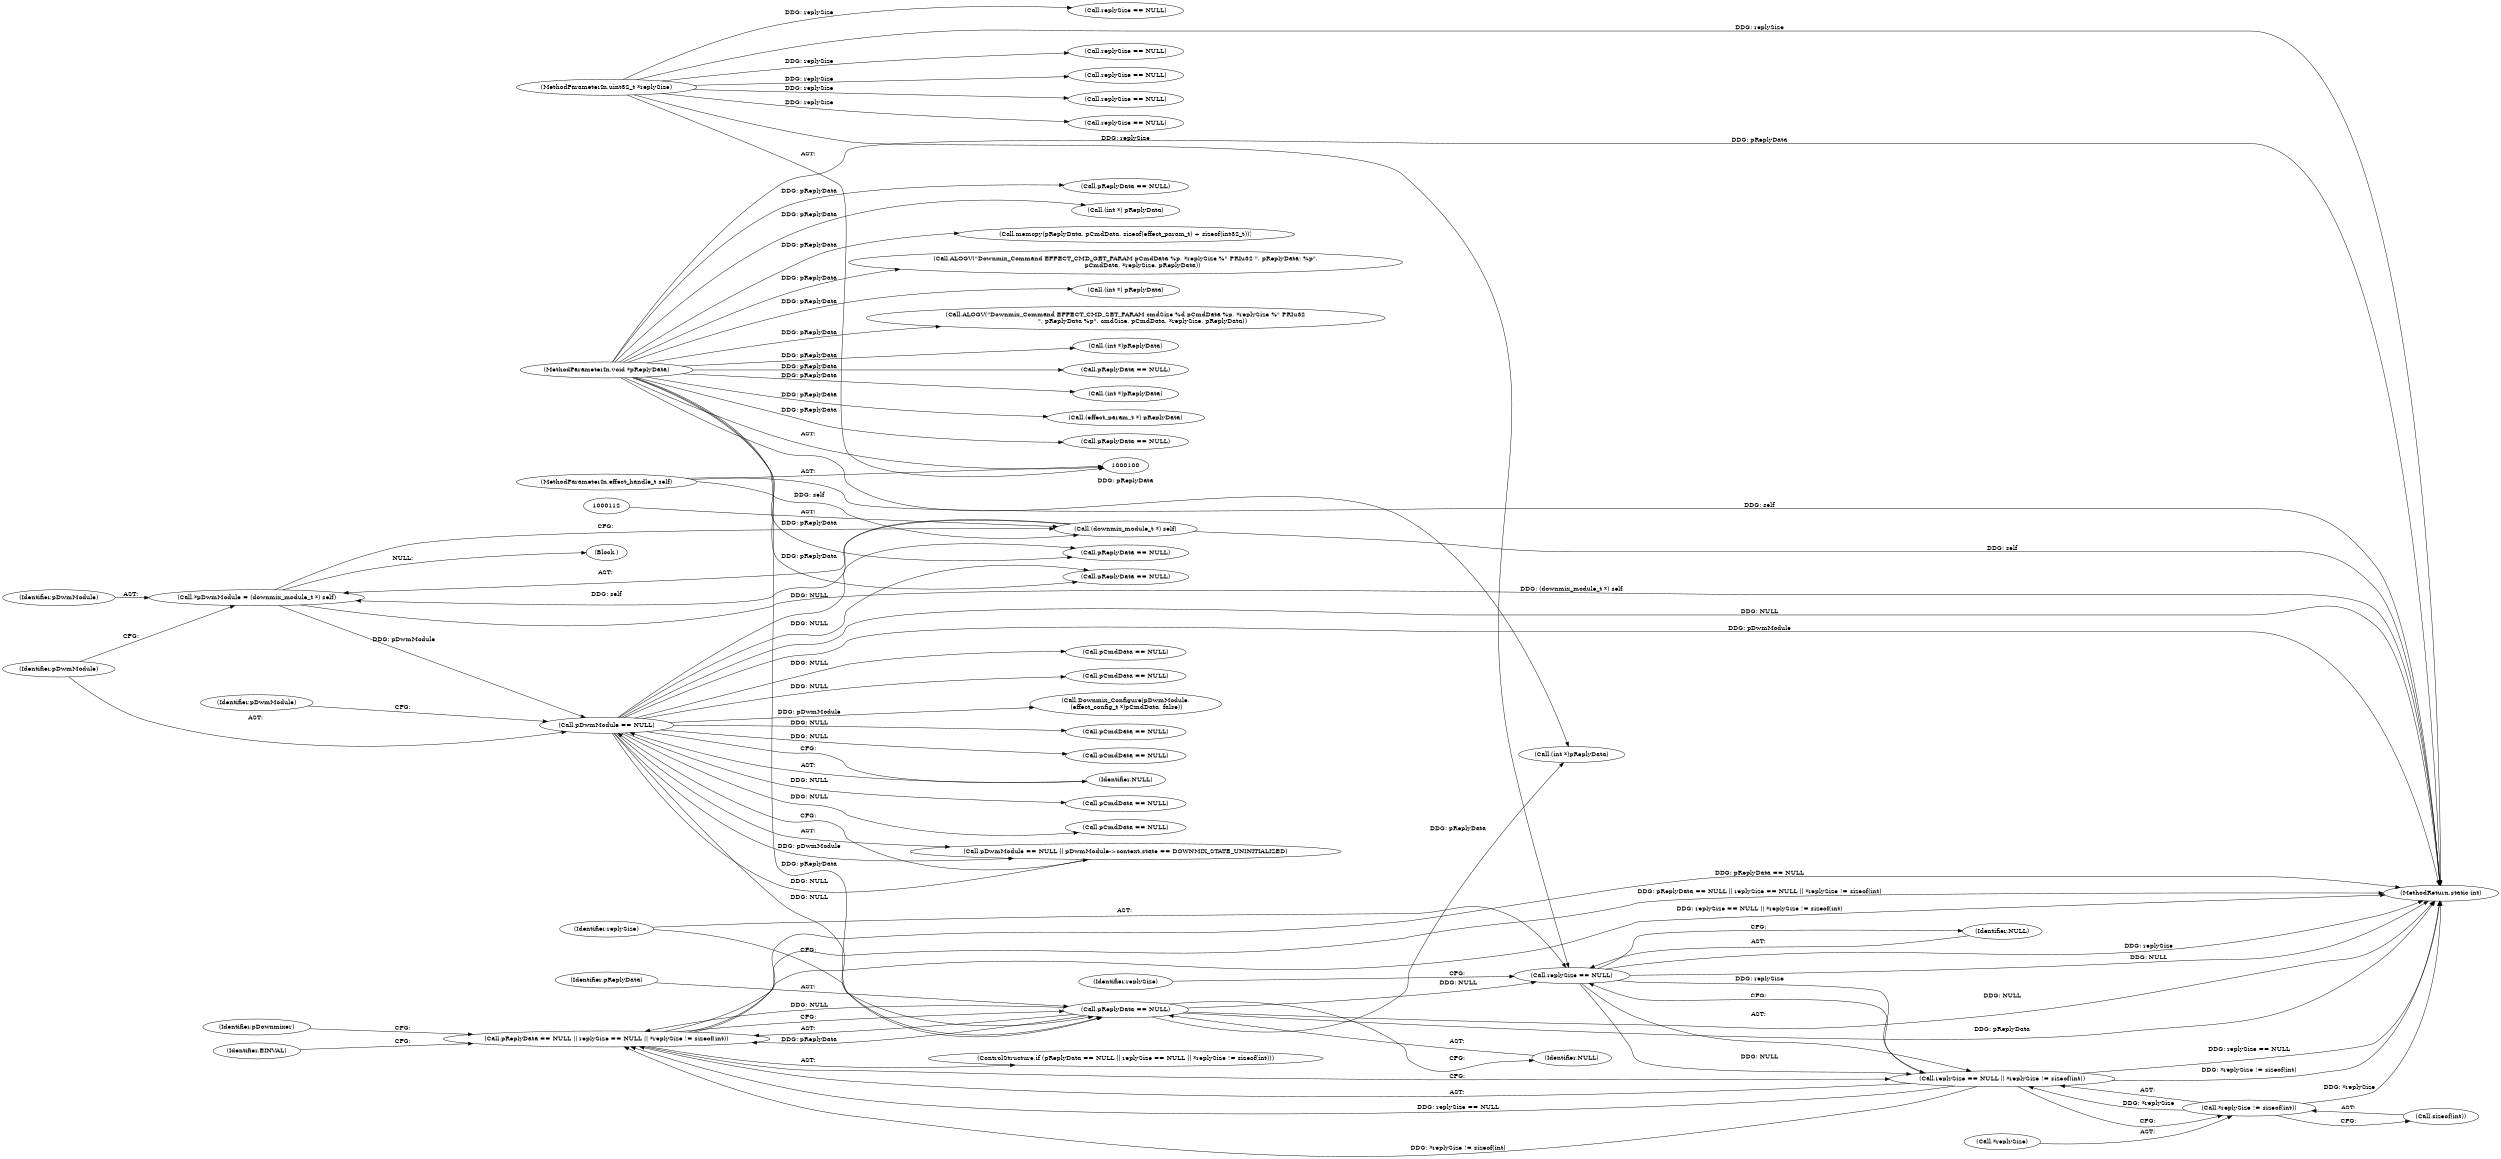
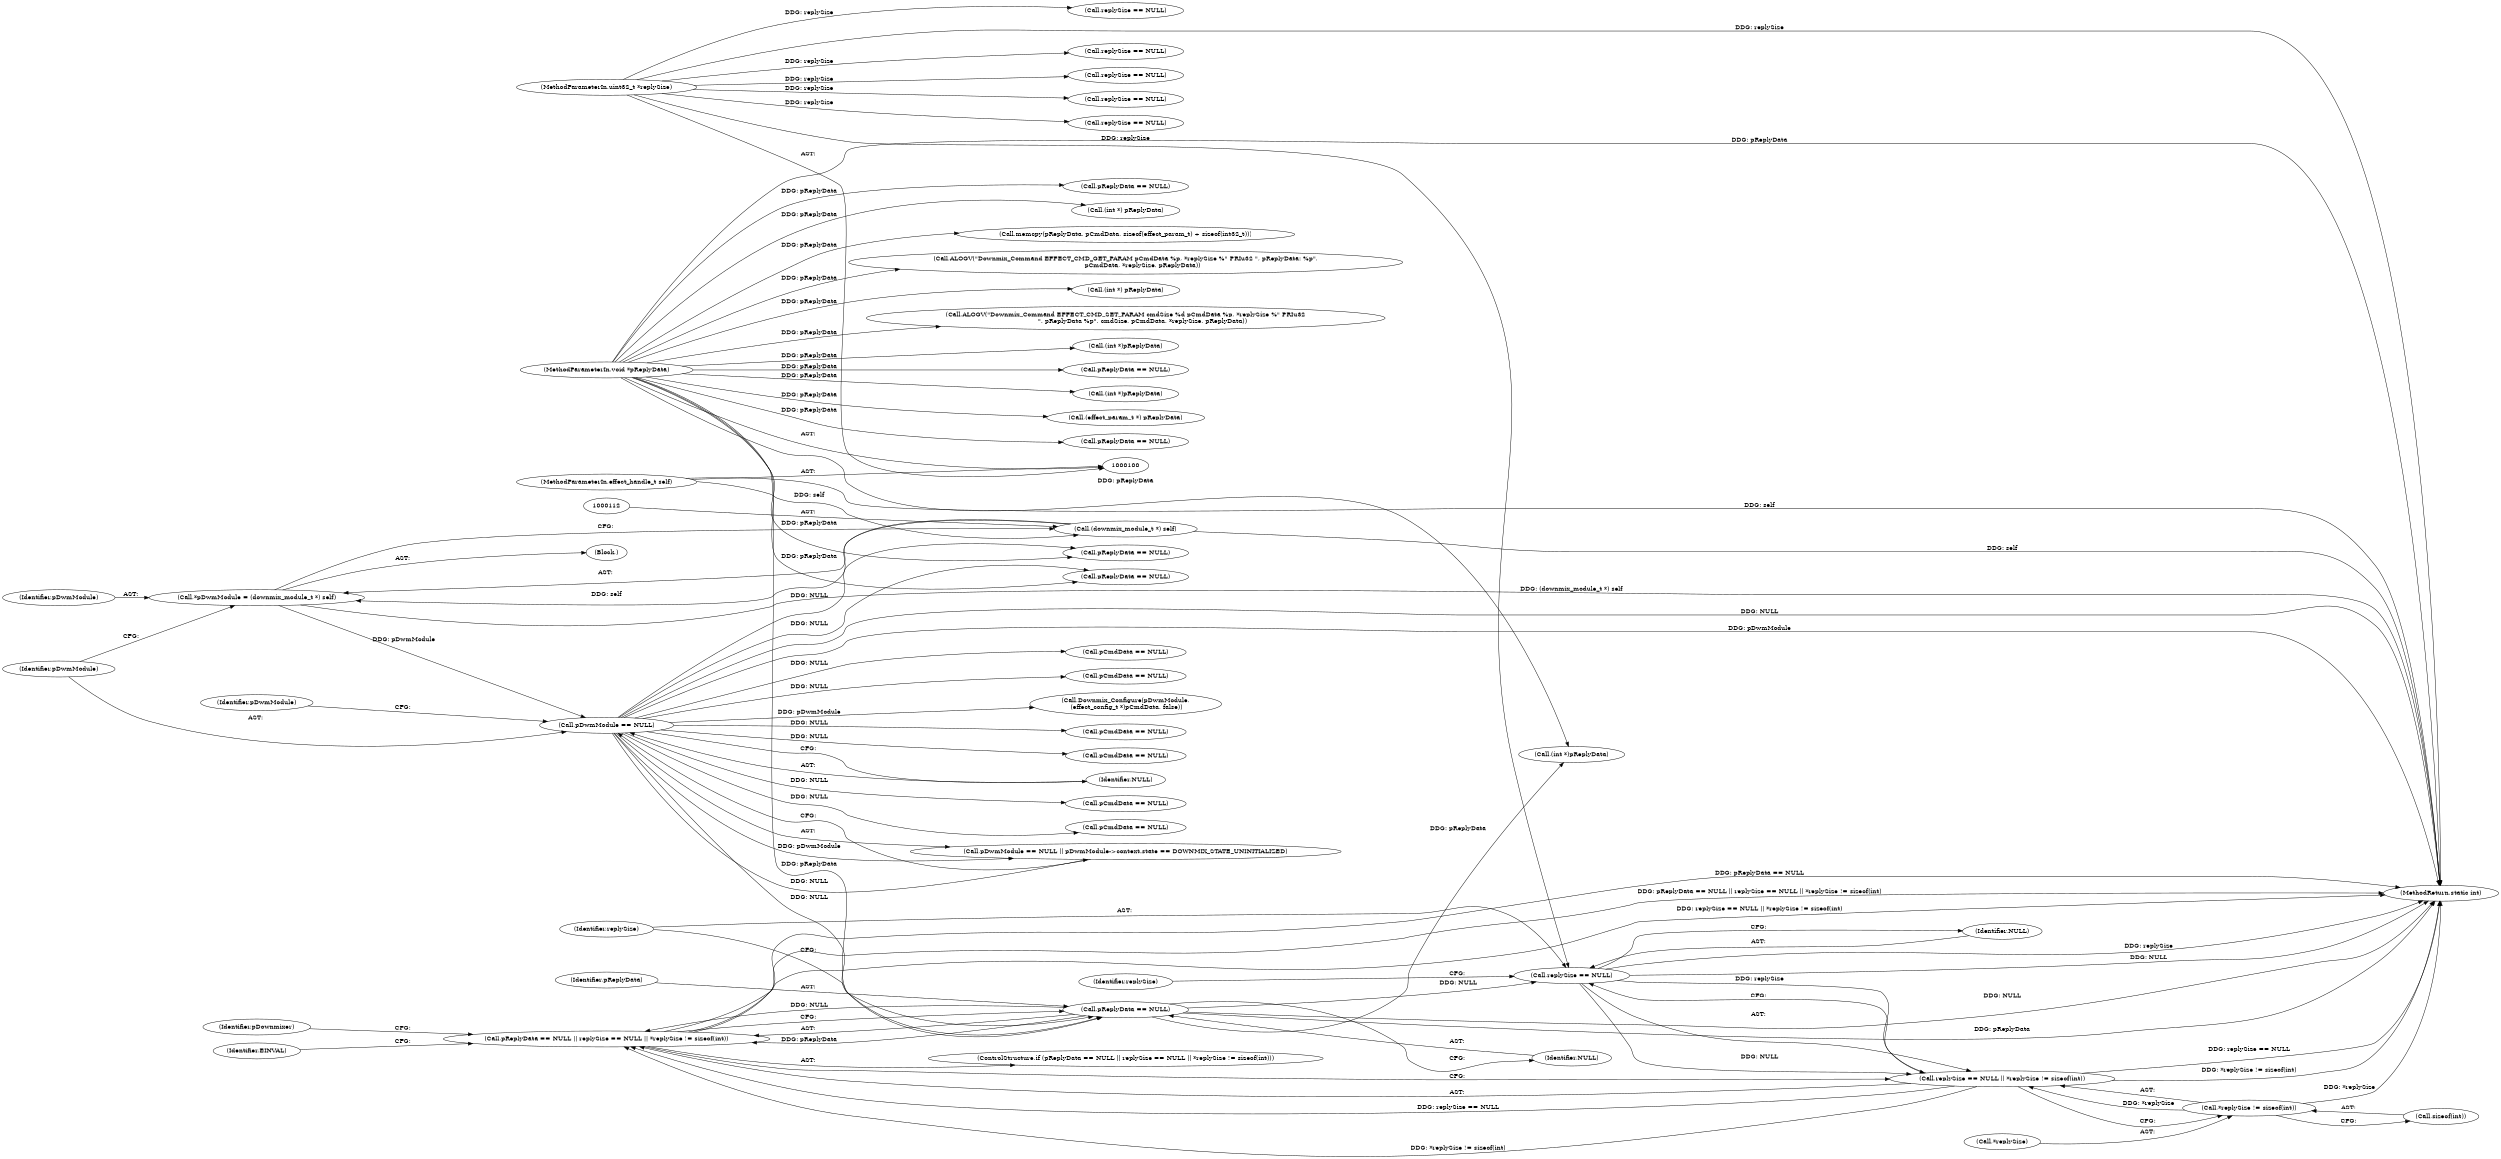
(404, 558) -> (404, 558)
